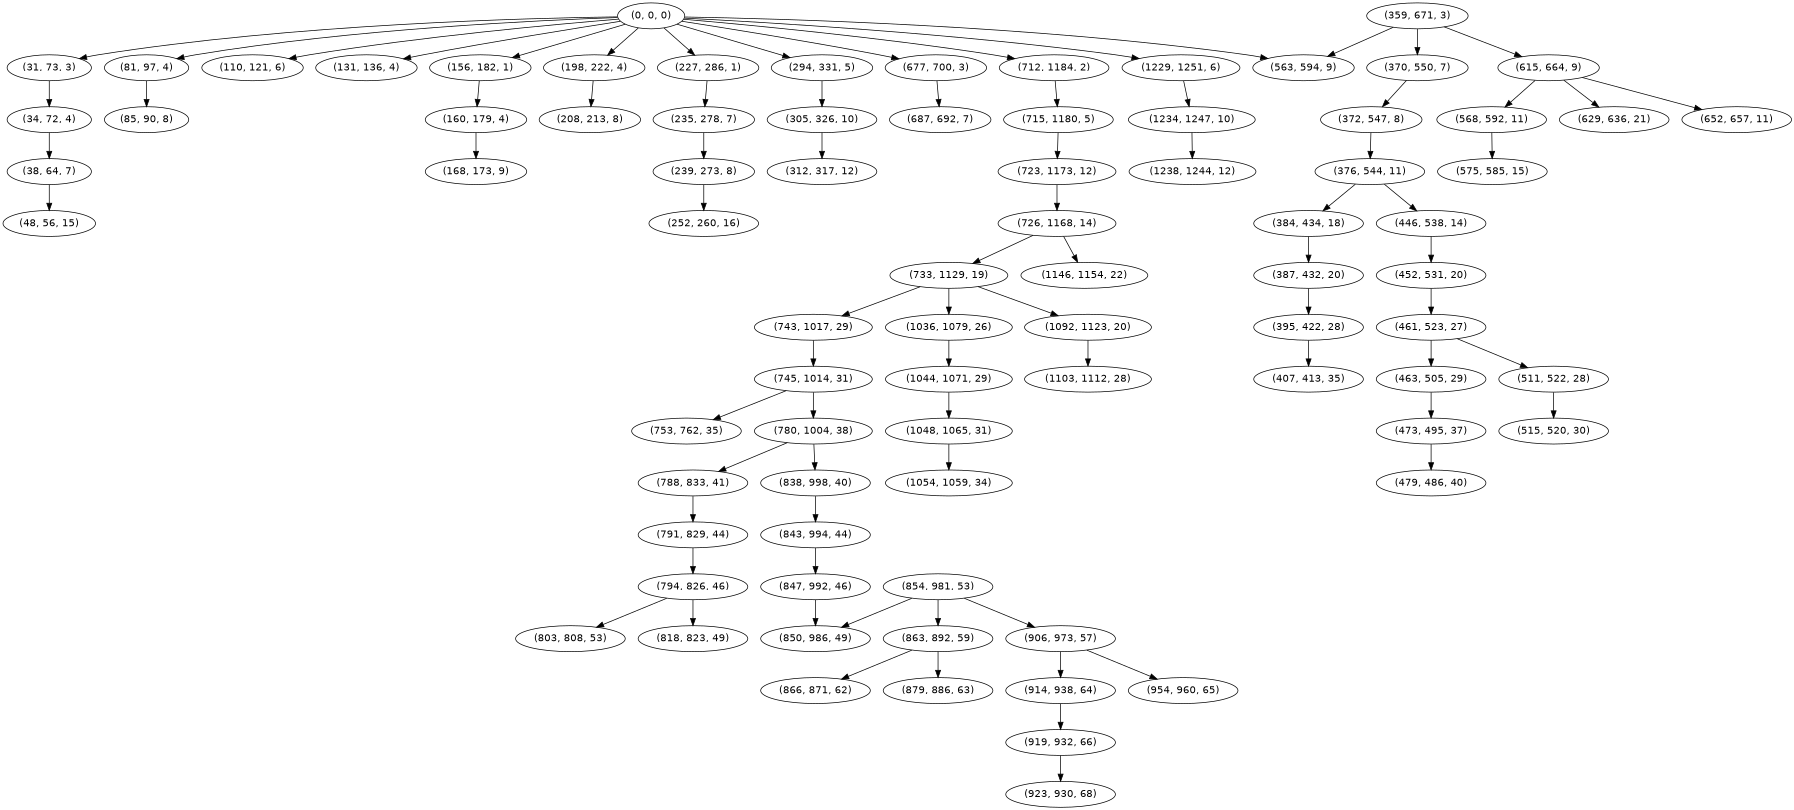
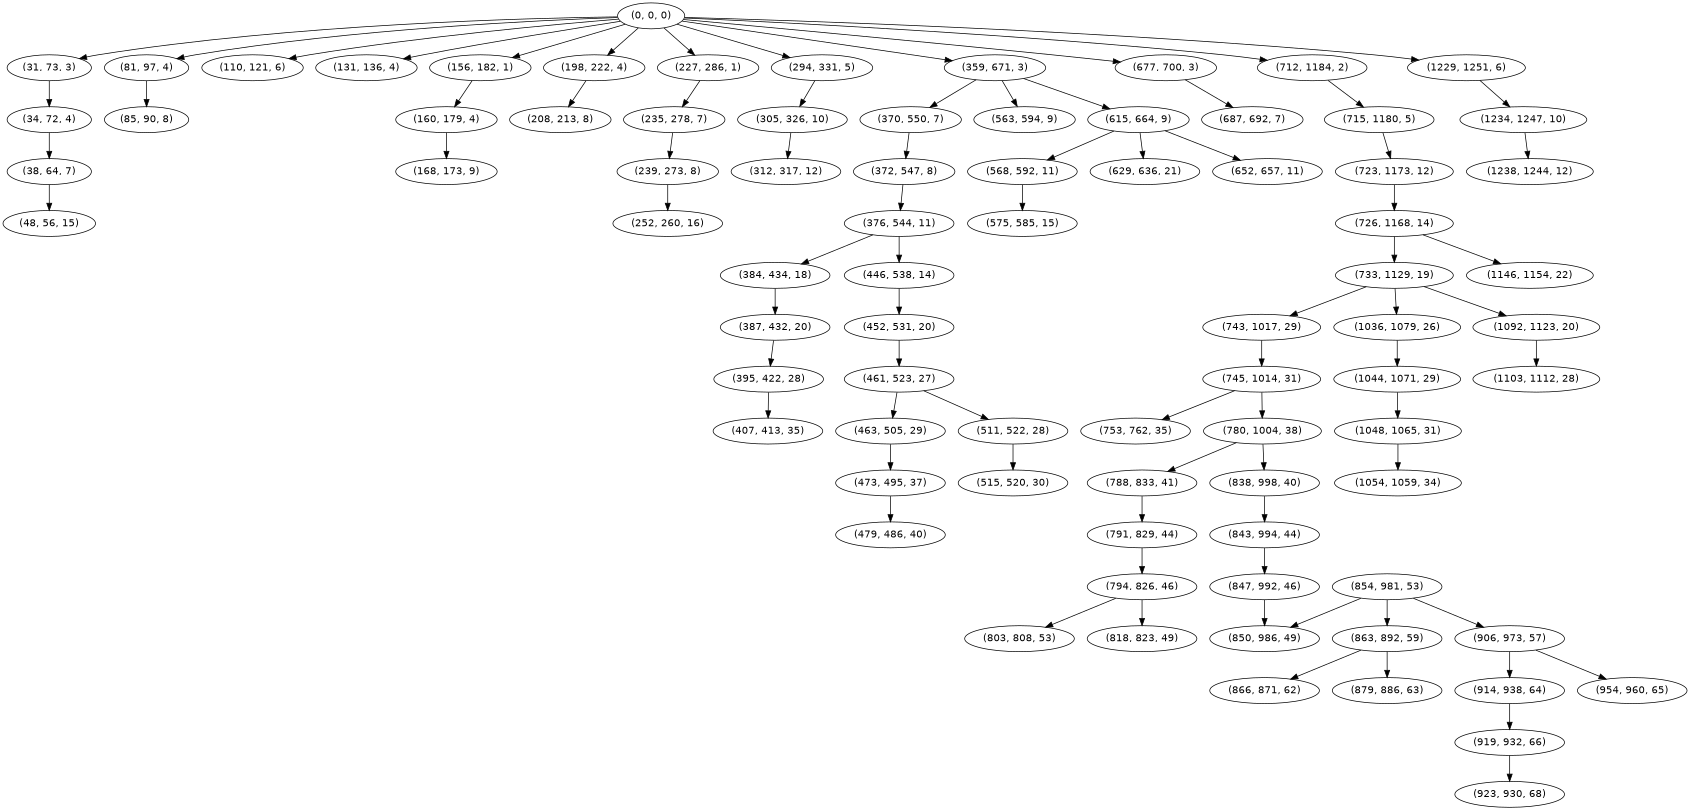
(973, 29) -> (814, 40)
